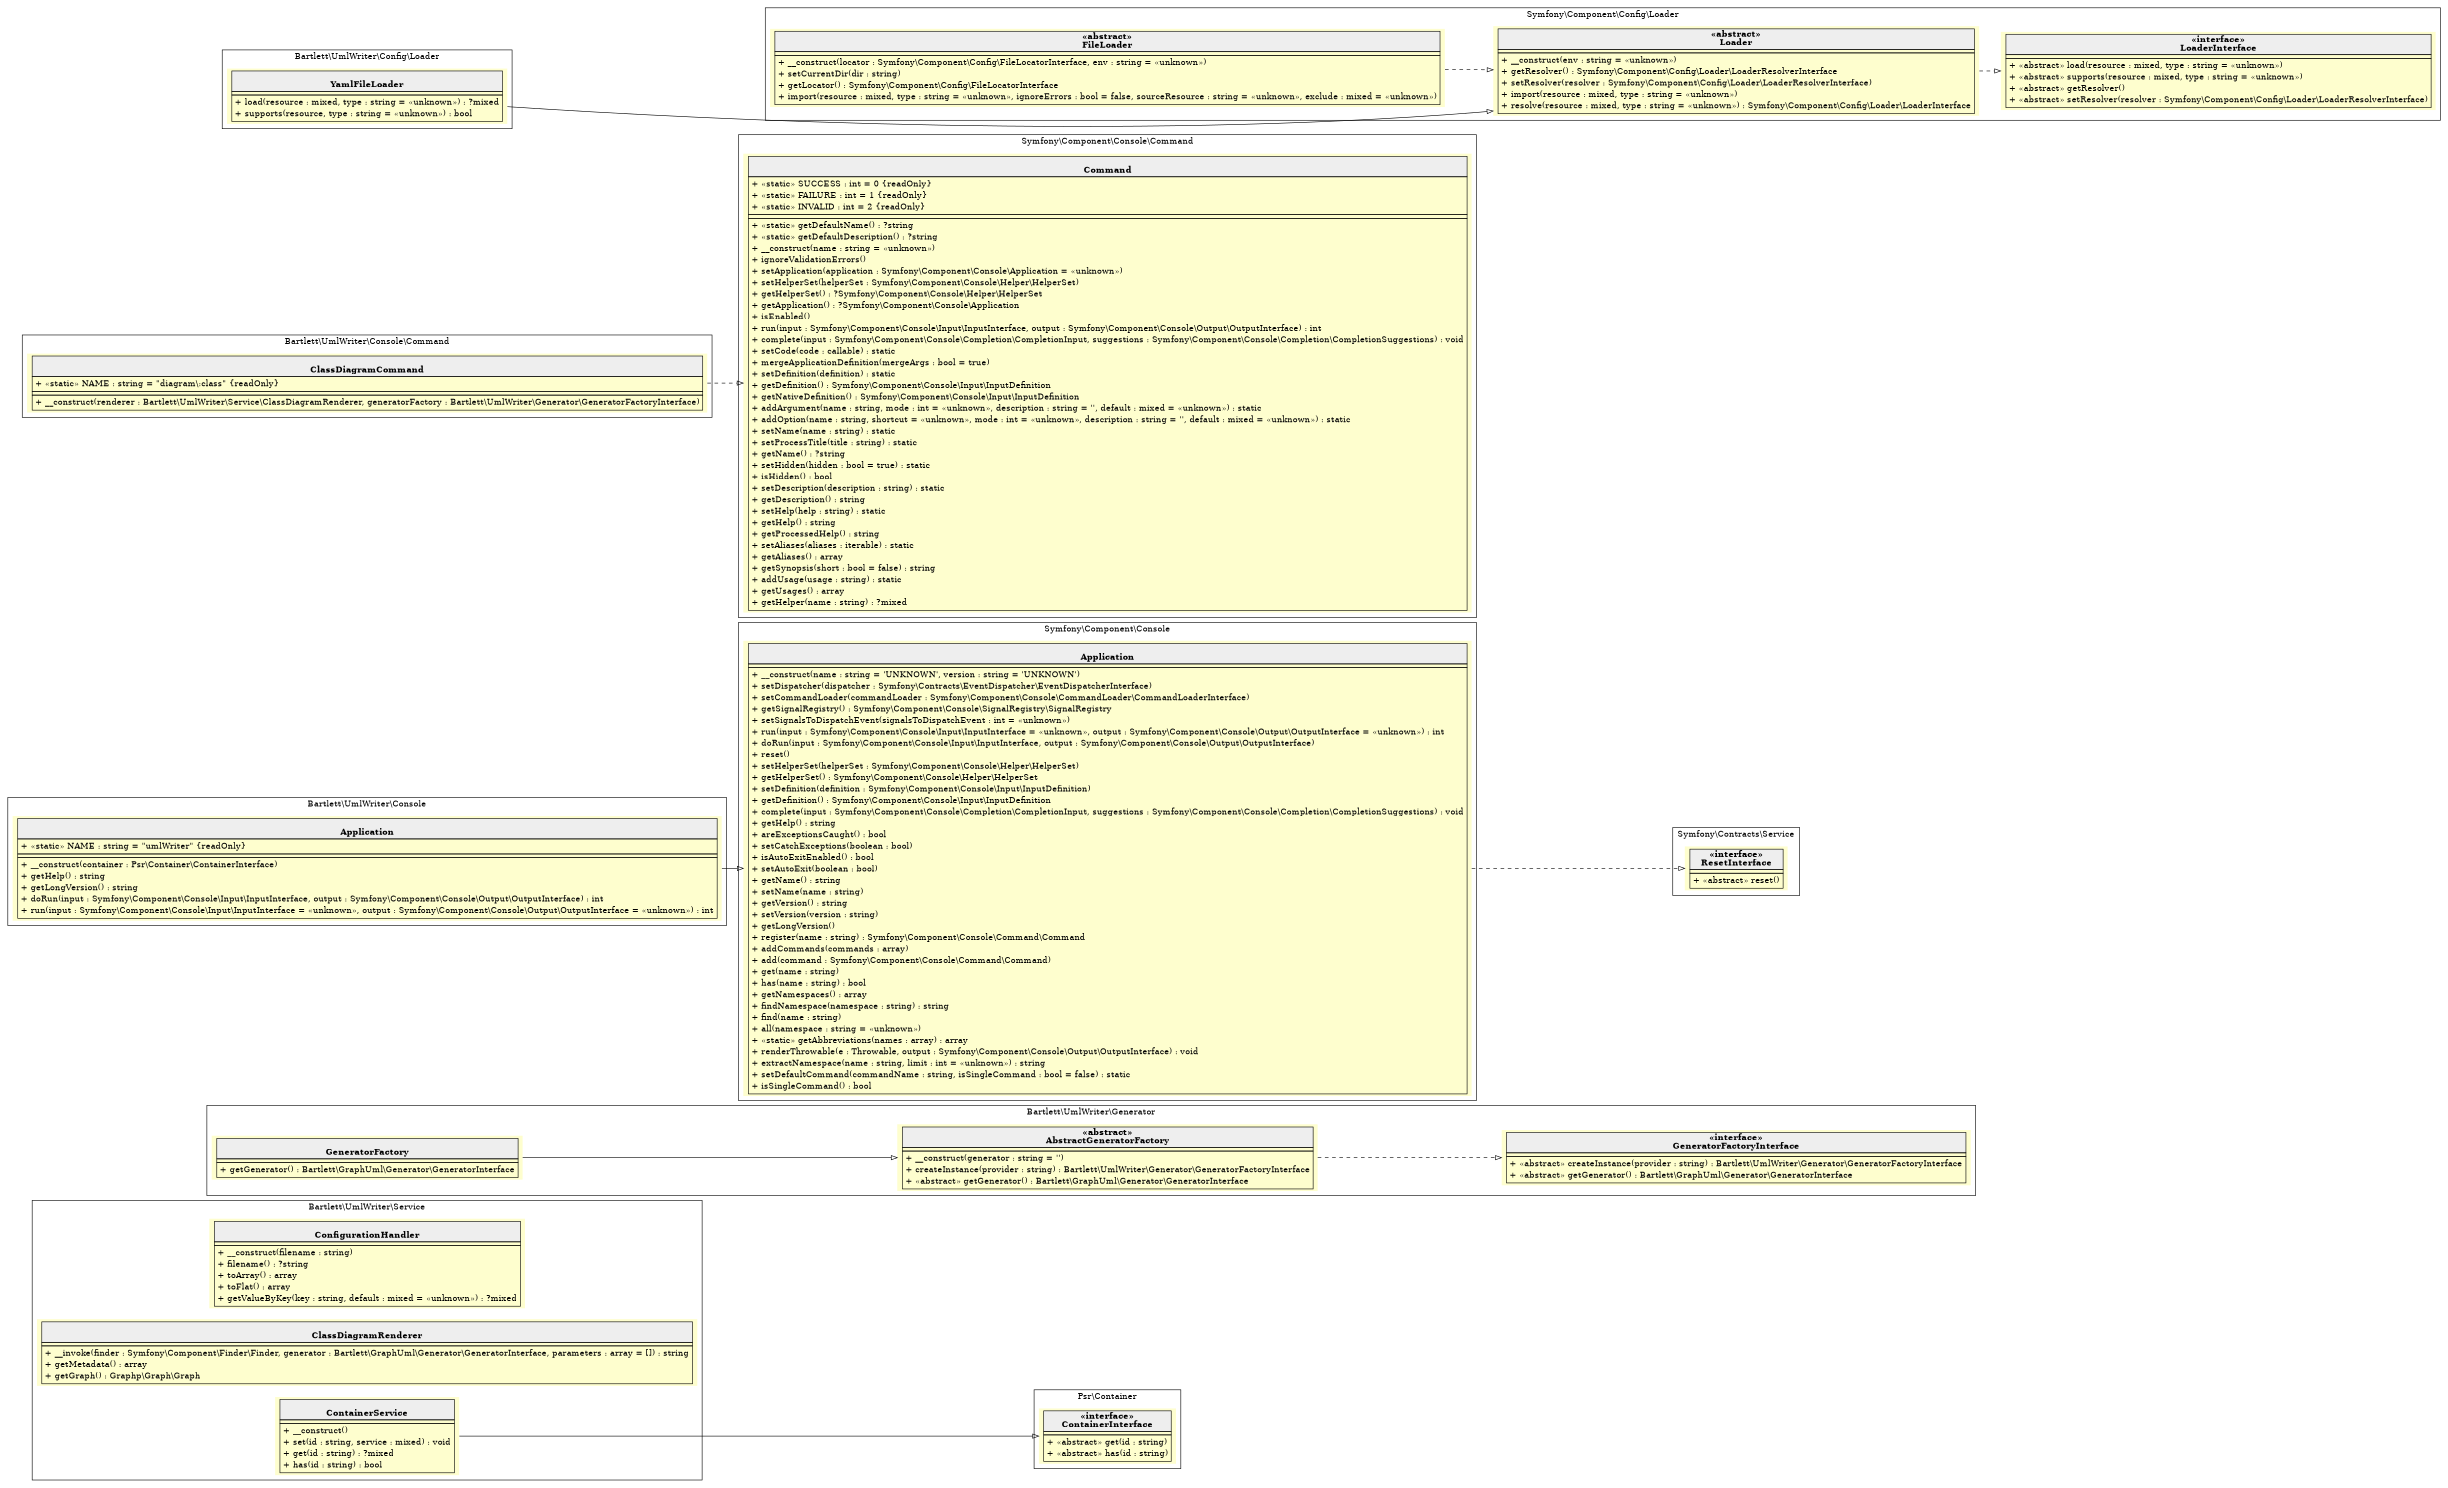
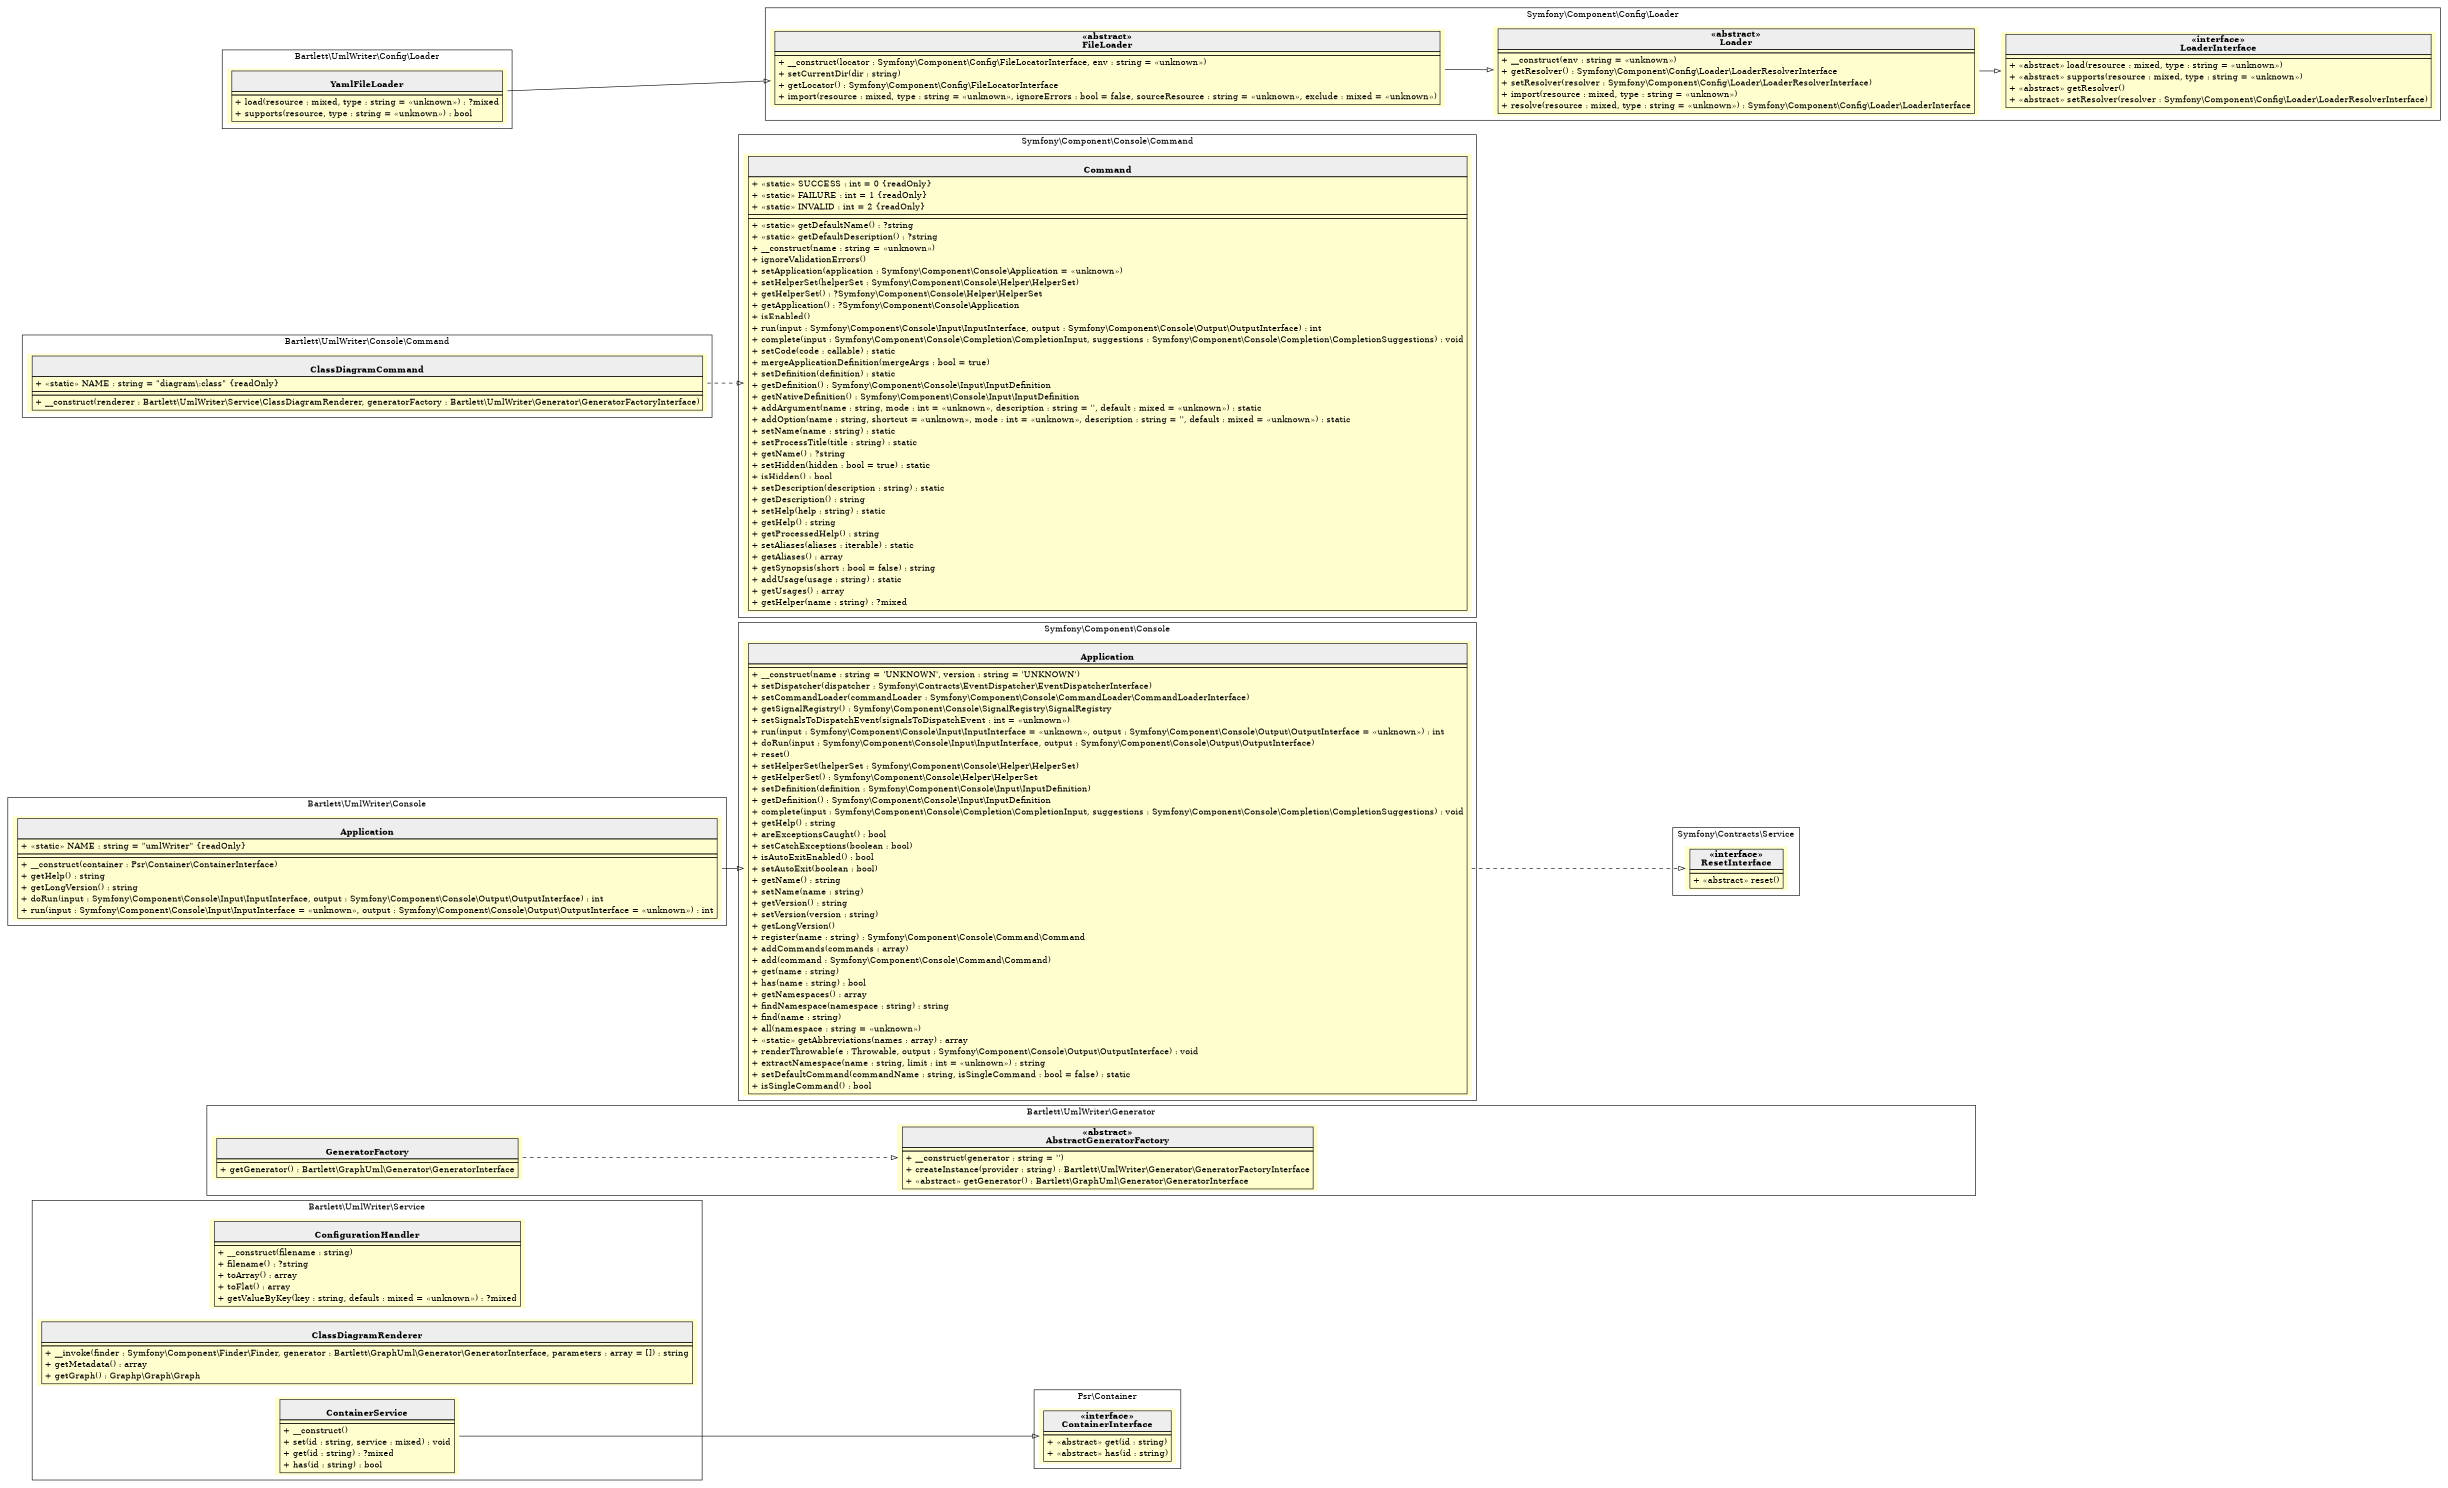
(1466, 70) -> (1466, 70)
(1987, 71) -> (1987, 71)
(997, 126) -> (636, 86)
(707, 1158) -> (707, 1158)
(1736, 1158) -> none
